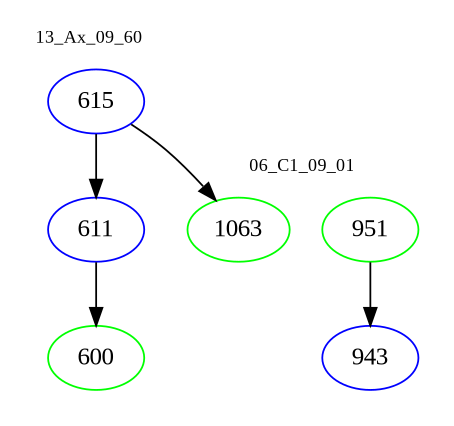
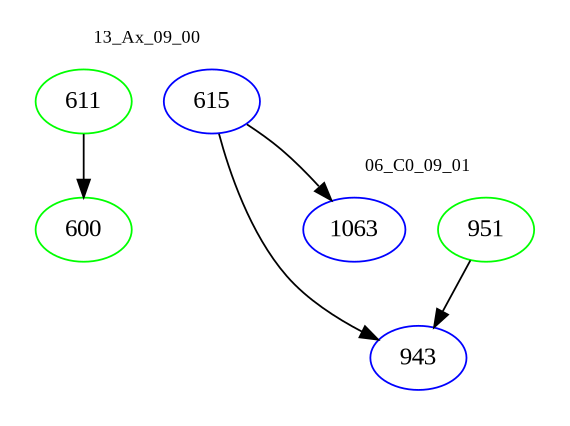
(90, 38) -> (148, 38)
(96, 157) -> (261, 239)
(303, 166) -> (418, 166)
(96, 230) -> (84, 101)
(239, 230) -> (354, 230)
